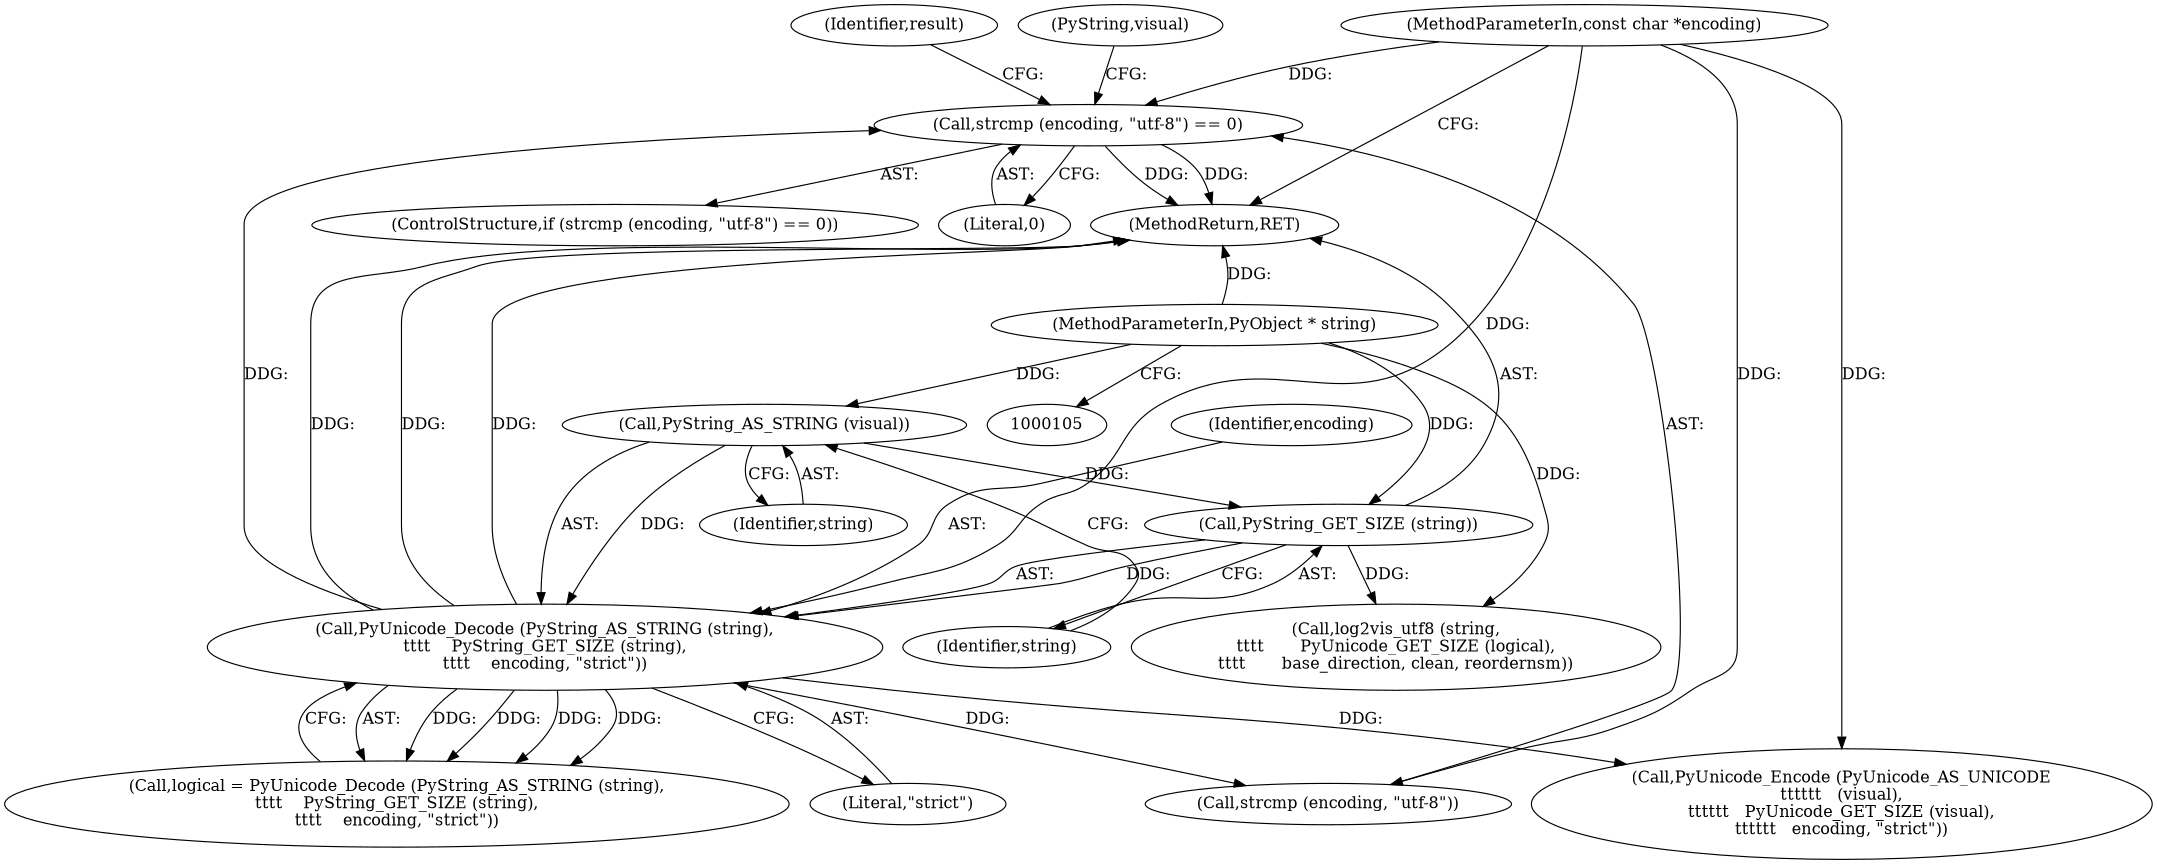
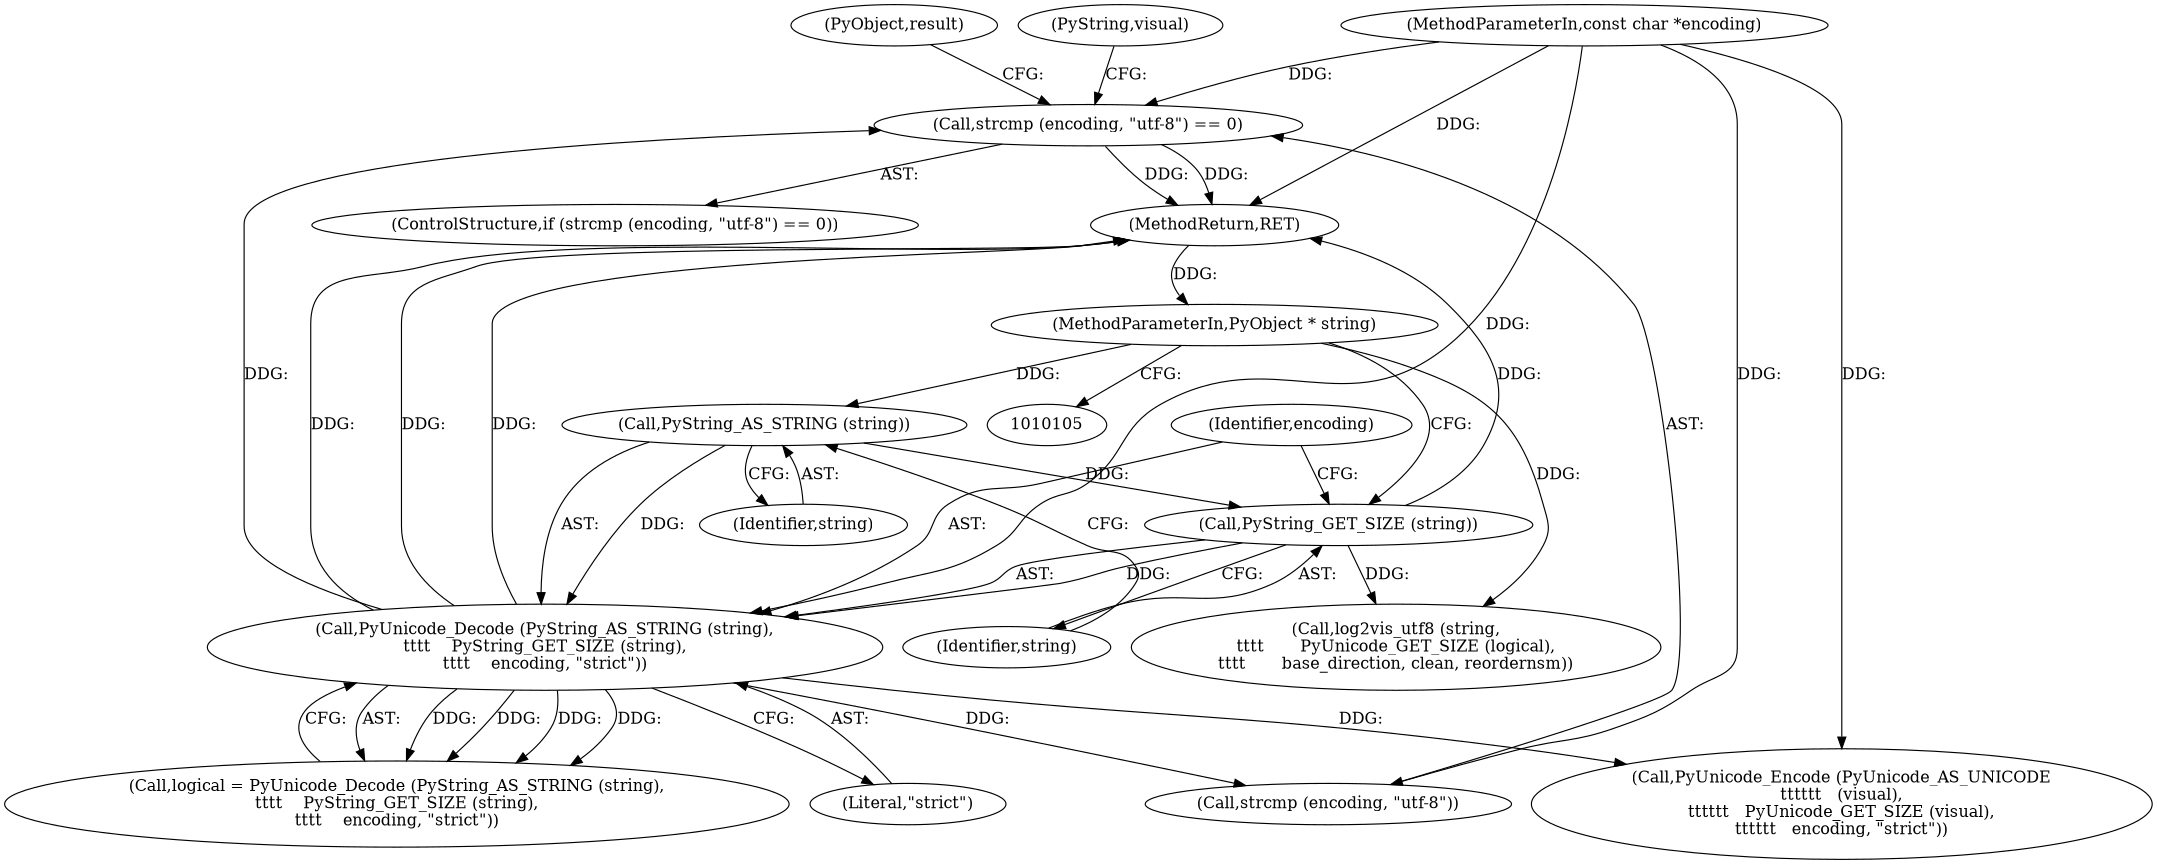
(894, 25) -> (894, 25)
(1461, 125) -> (1461, 125)
(1004, 225) -> none
(1228, 281) -> (1173, 269)
(1522, 375) -> (1522, 375)
(764, 425) -> (764, 425)
(1047, 425) -> (1047, 425)
(1454, 425) -> (1454, 425)
none -> (1313, 470)
